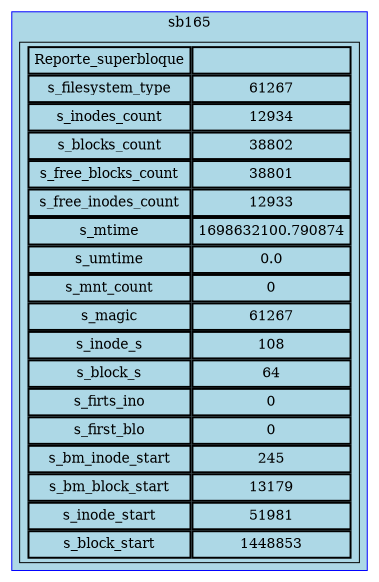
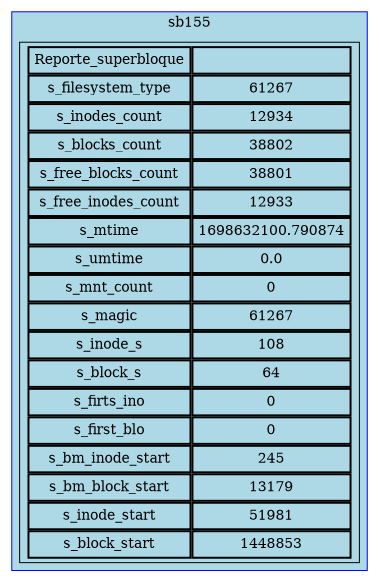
(190, 23) -> (190, 23)
